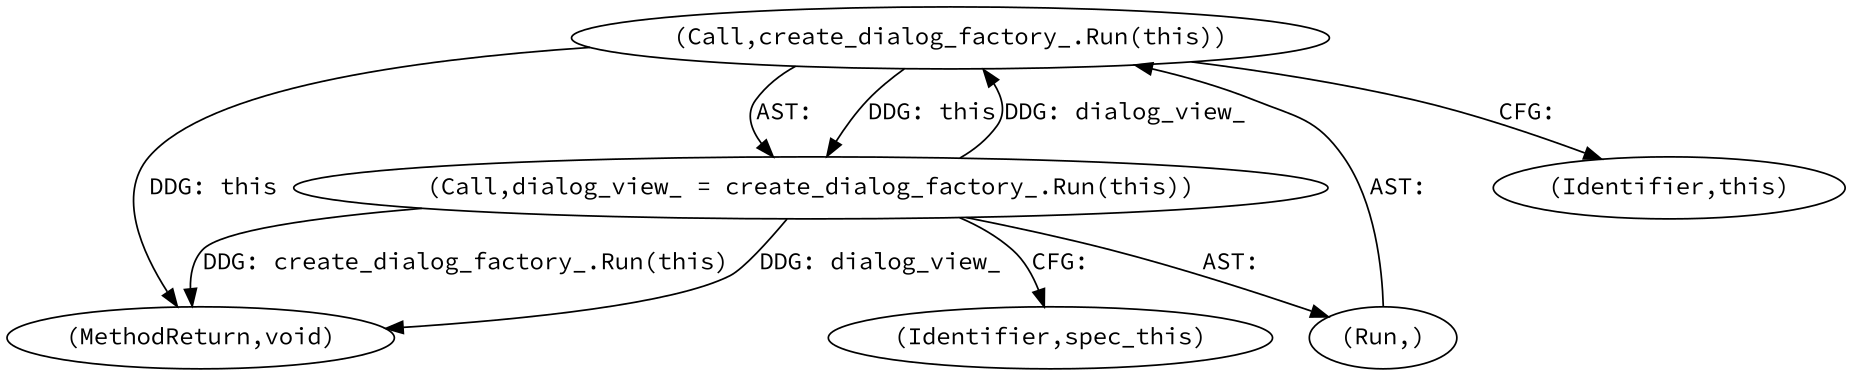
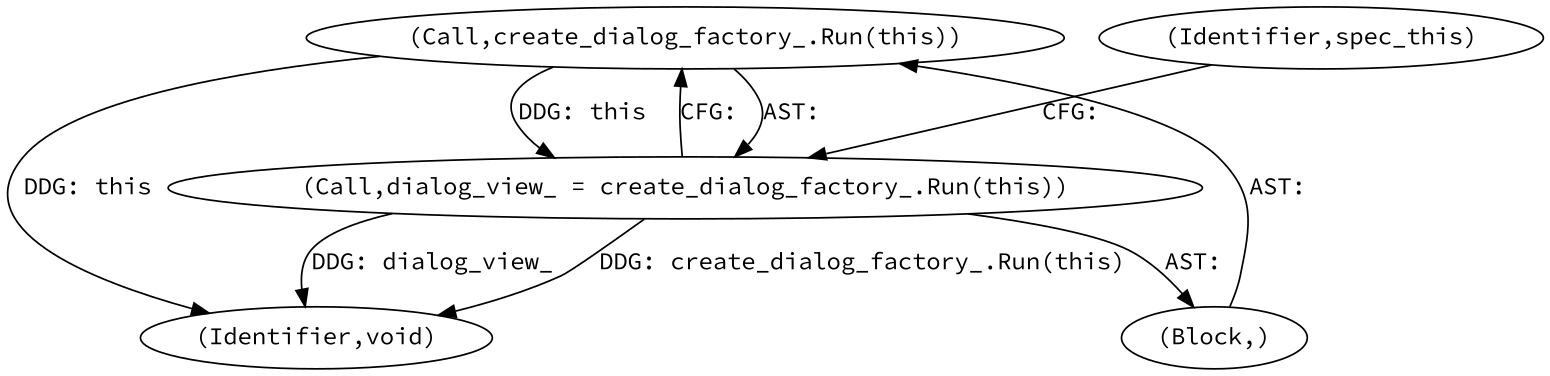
(1125, 113) -> (716, 113)
(1669, 188) -> none
(1007, 246) -> (1019, 109)
(201, 338) -> (316, 338)
(1383, 338) -> (1214, 338)
